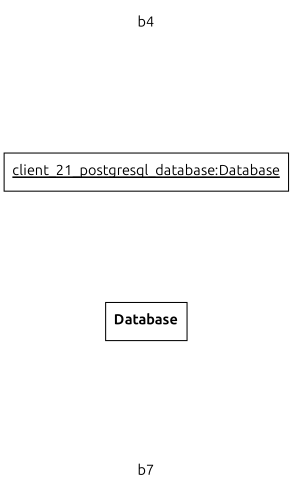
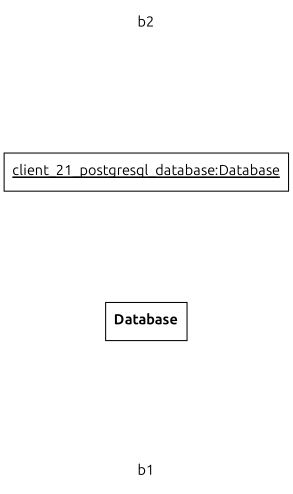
(146, 23) -> (146, 23)
(146, 471) -> (146, 471)
